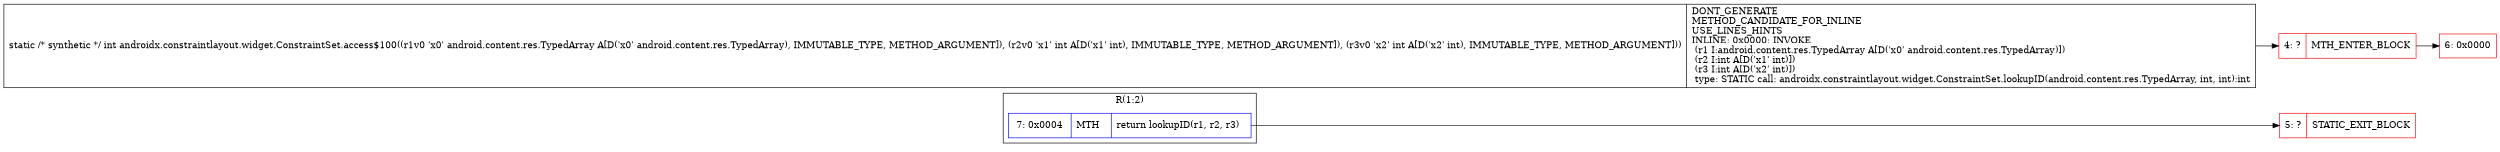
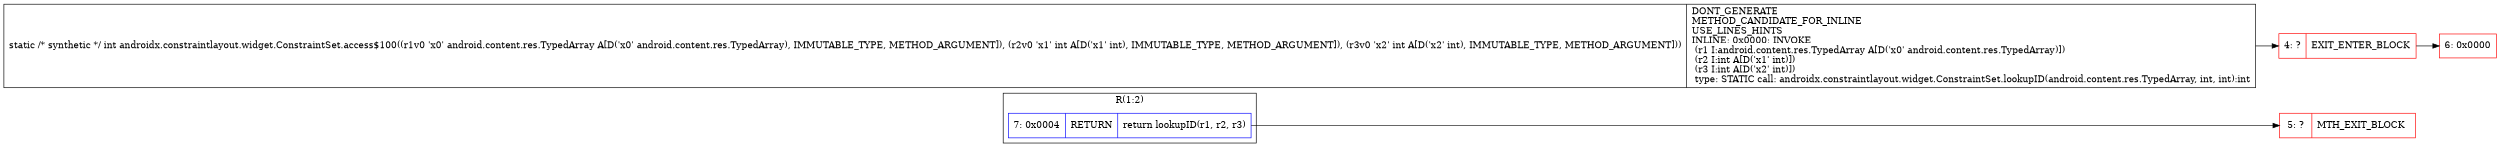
(2361, 46) -> (2361, 46)
(1088, 125) -> (1092, 125)
(2361, 125) -> (2361, 125)
